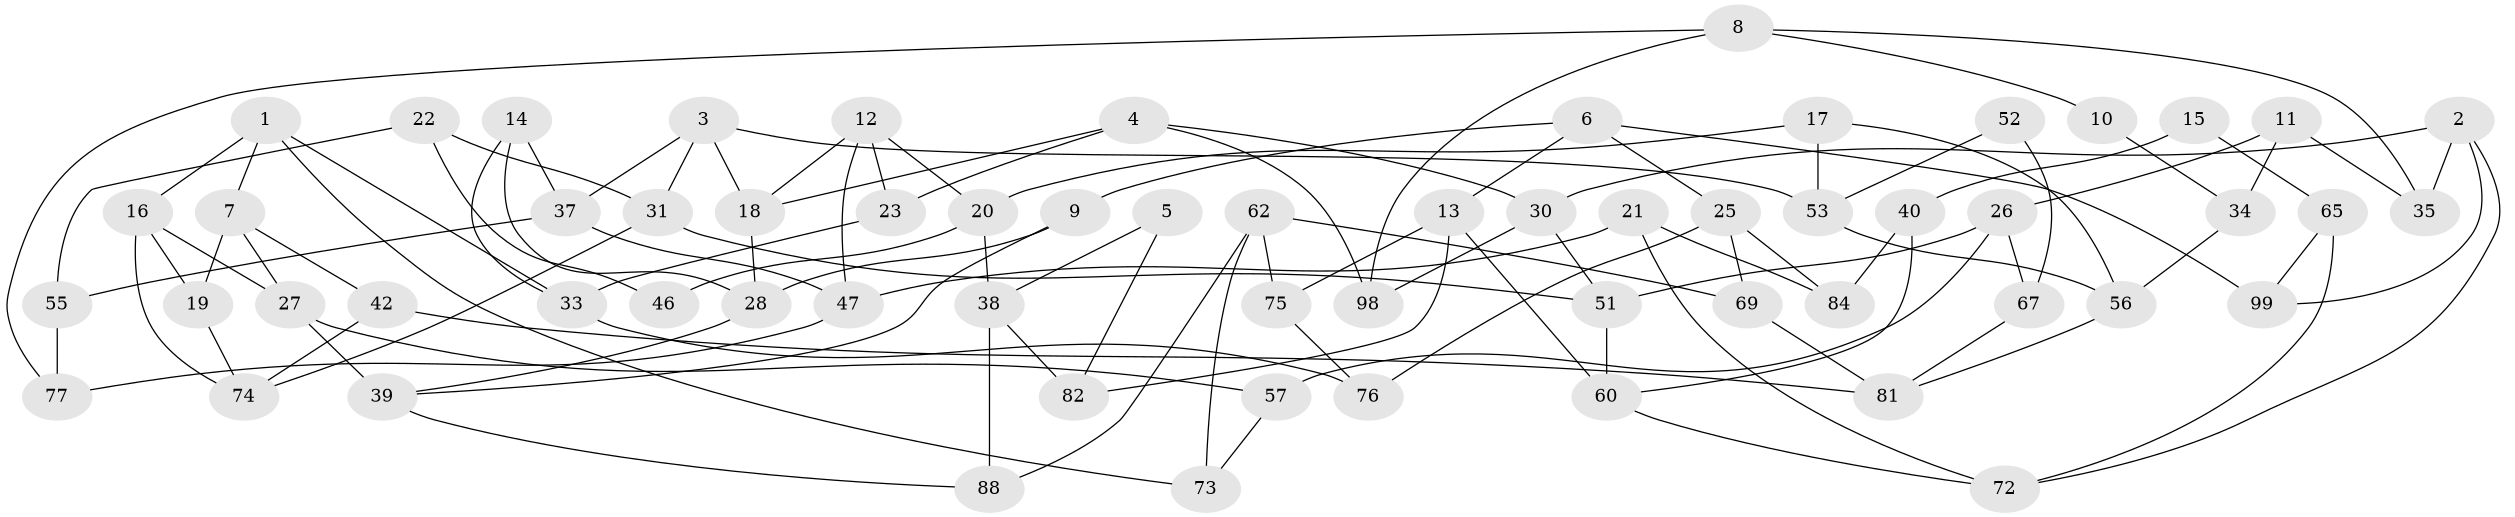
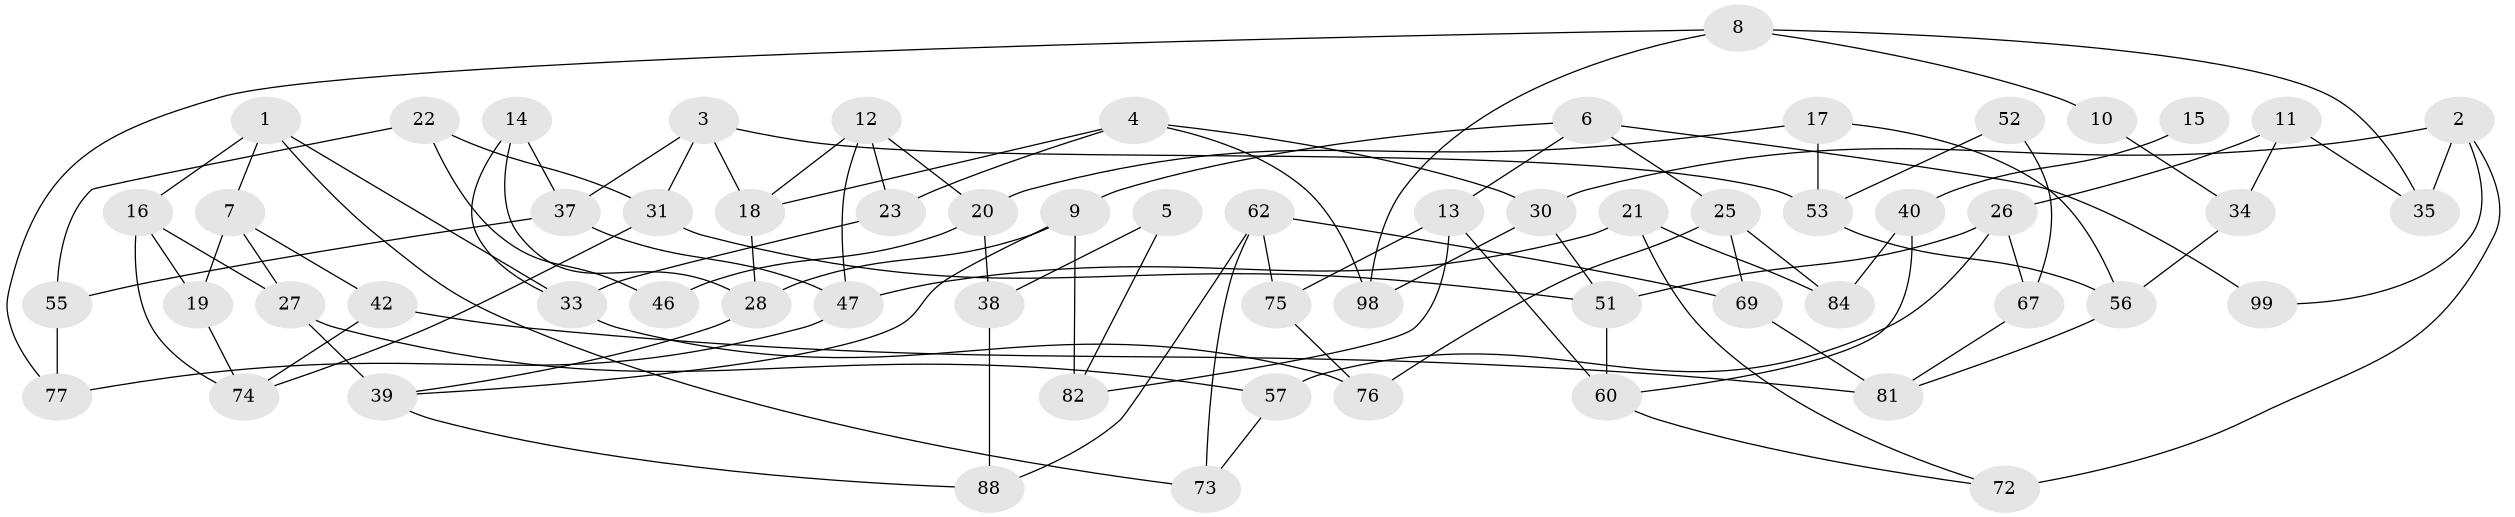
(2333, 213) -> none
(1021, 339) -> (1075, 305)
